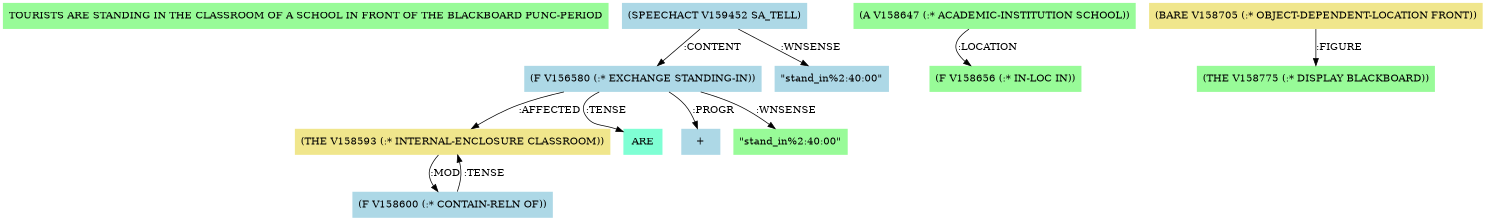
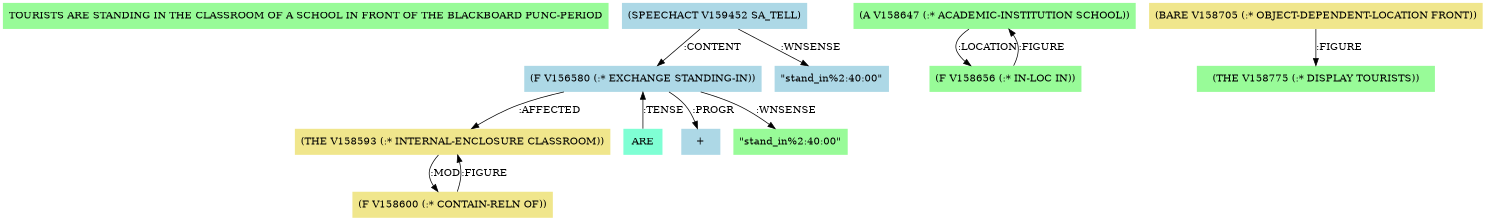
none -> (1018, 50)
(1316, 79) -> (1316, 79)
(587, 117) -> (643, 114)
(484, 173) -> (484, 173)
(453, 205) -> (453, 205)
